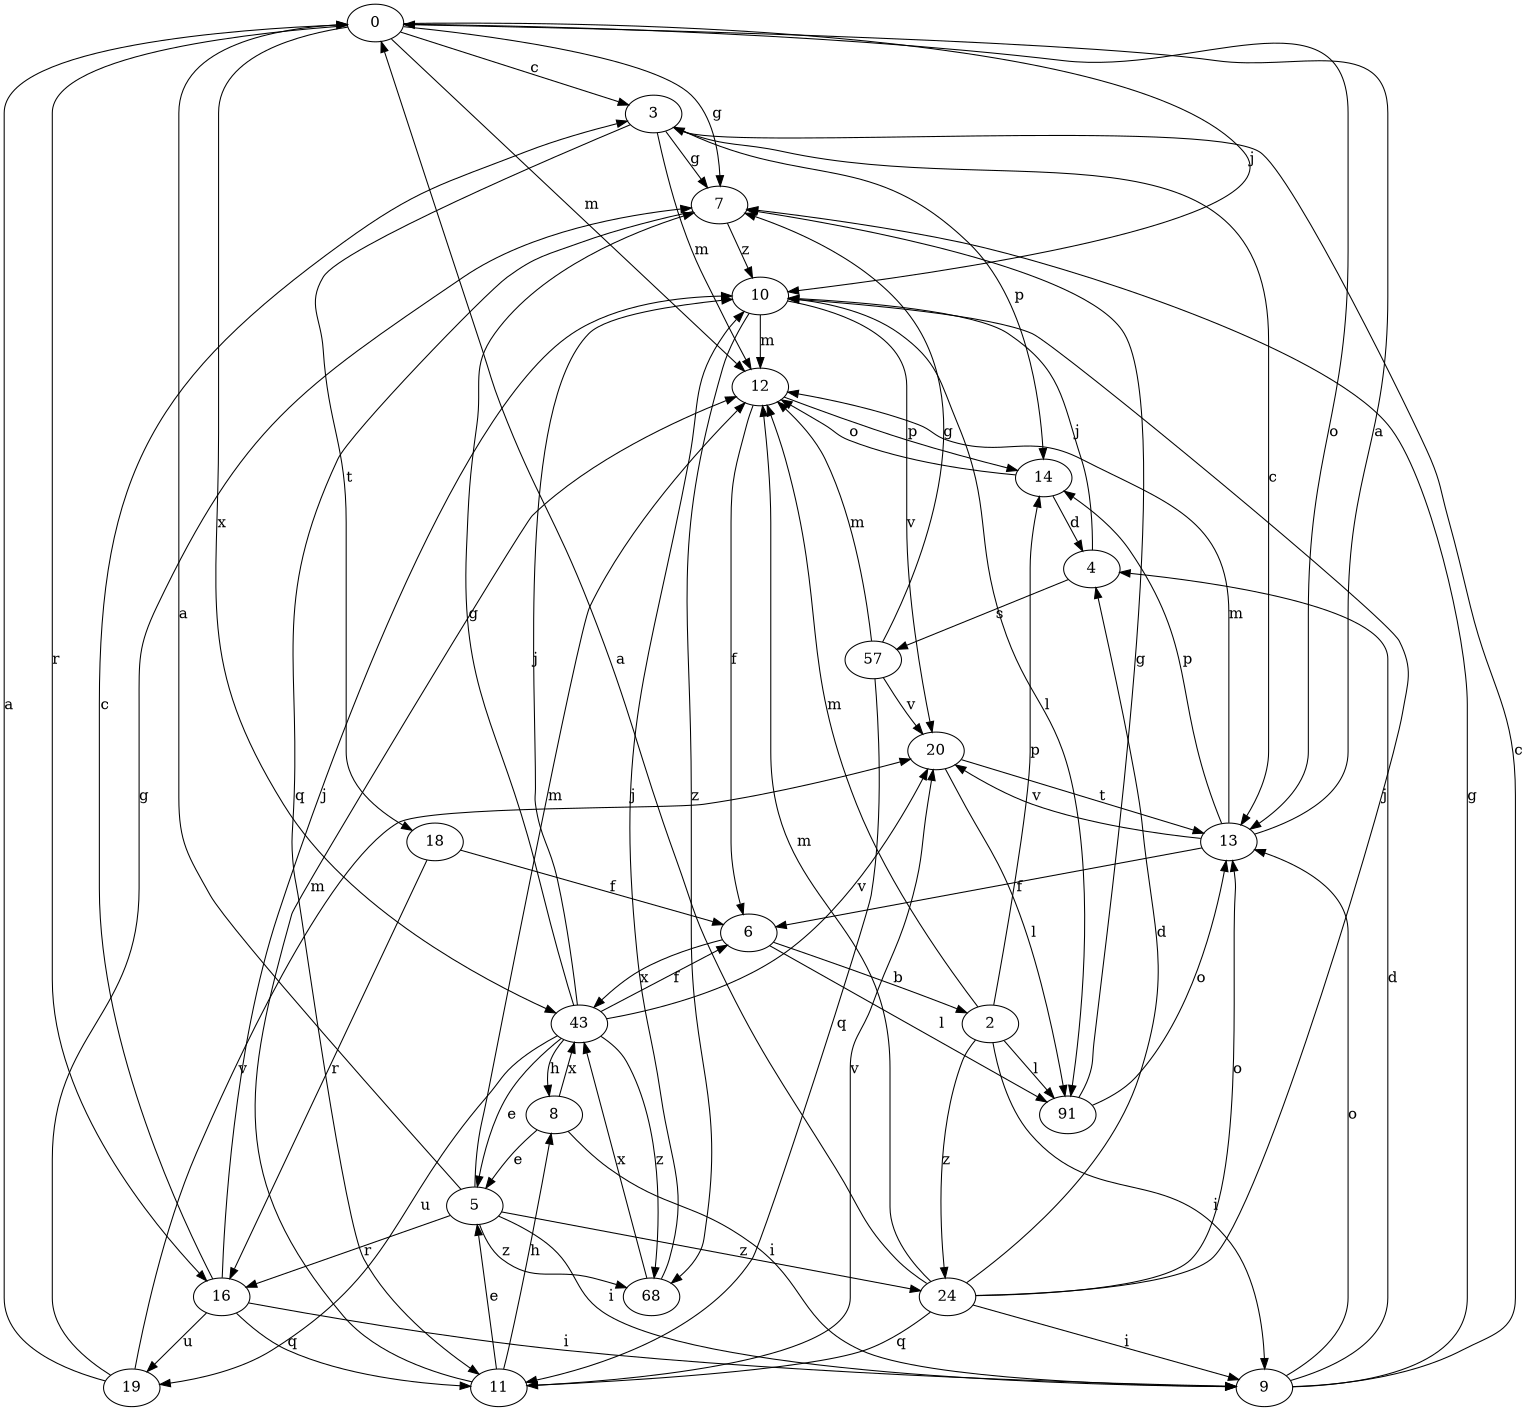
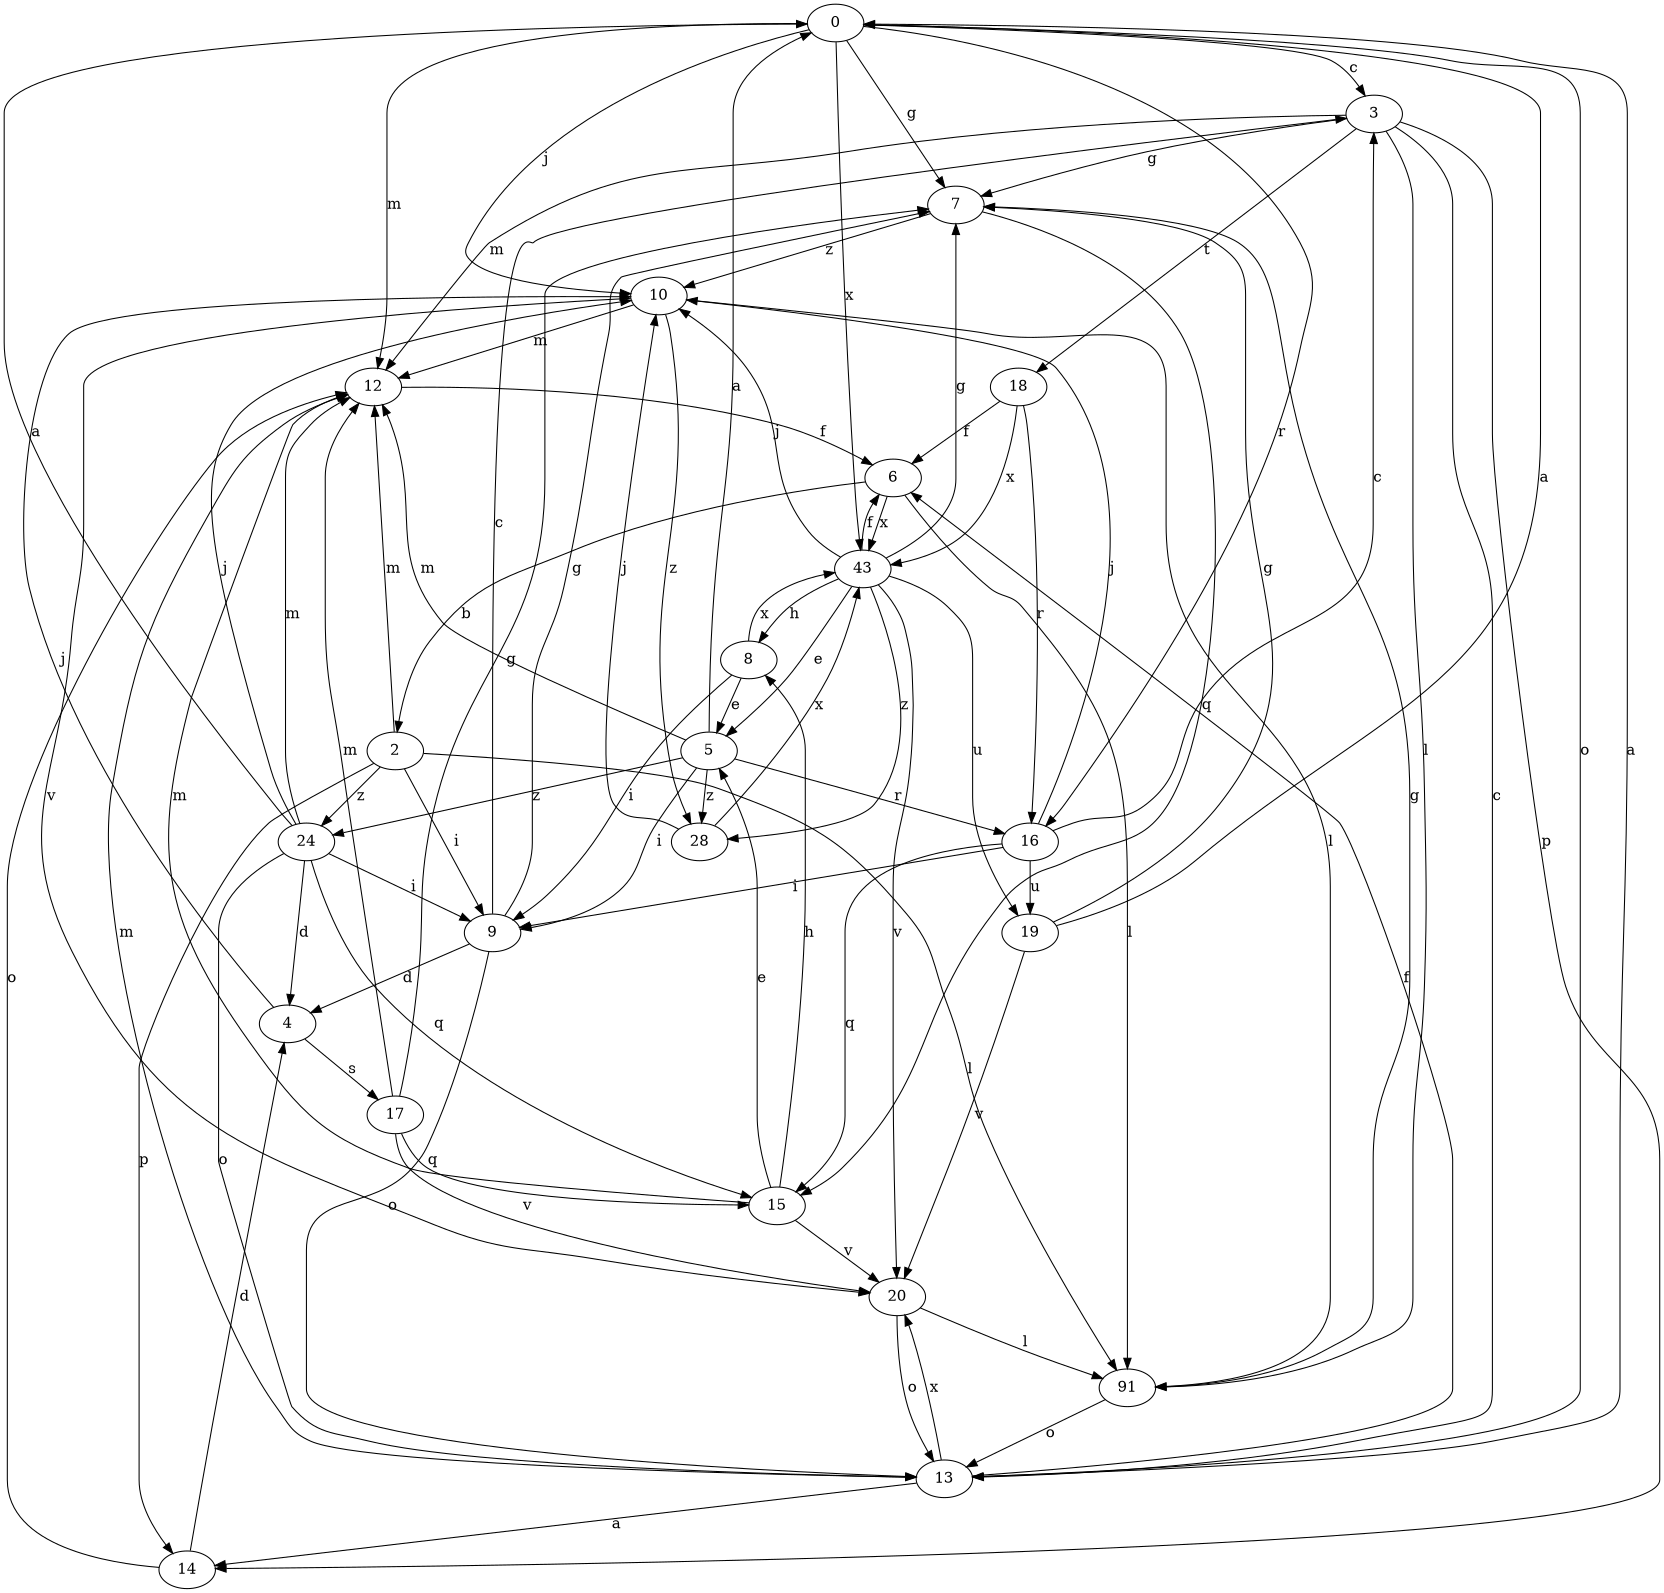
(895, 436) -> none
none -> (986, 506)
(873, 660) -> (395, 1115)
(1188, 660) -> (617, 1524)
(1037, 796) -> (934, 1388)
(1103, 796) -> (912, 1388)
none -> (1426, 851)
(652, 1297) -> (700, 842)
(499, 1388) -> (777, 1206)
